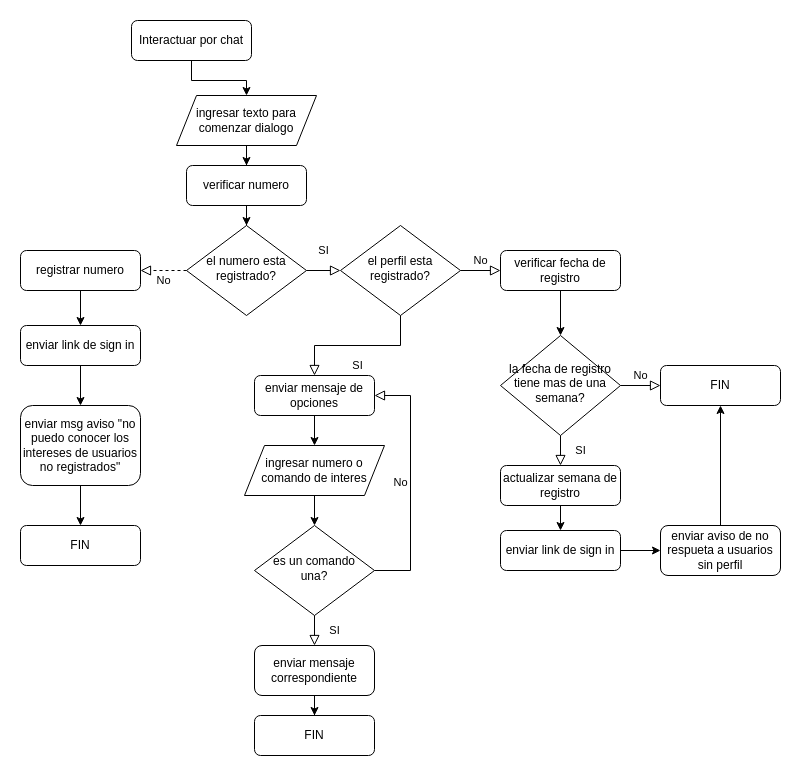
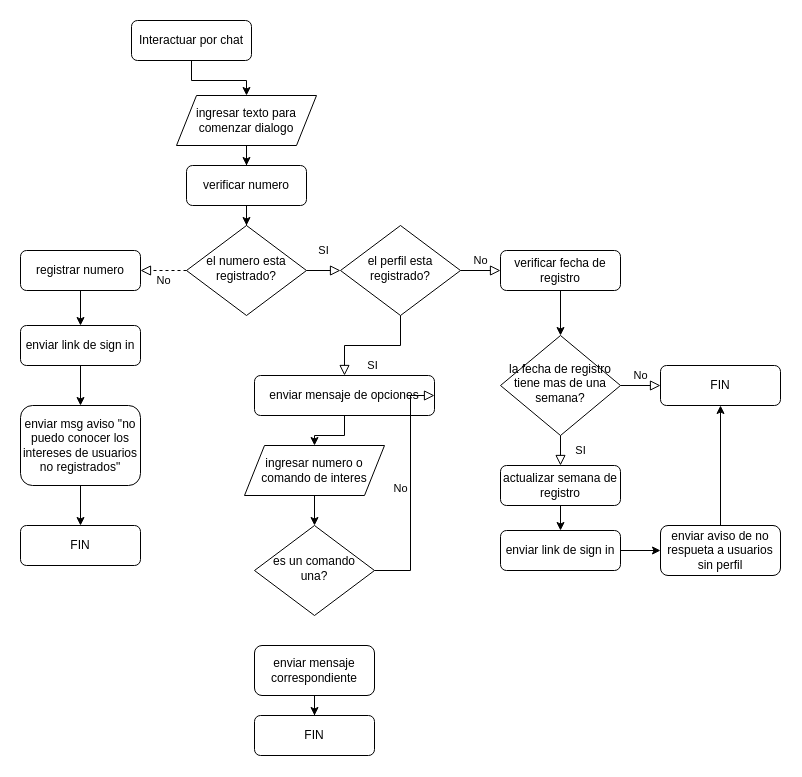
(315, 396) -> (345, 396)
(315, 625) -> none
